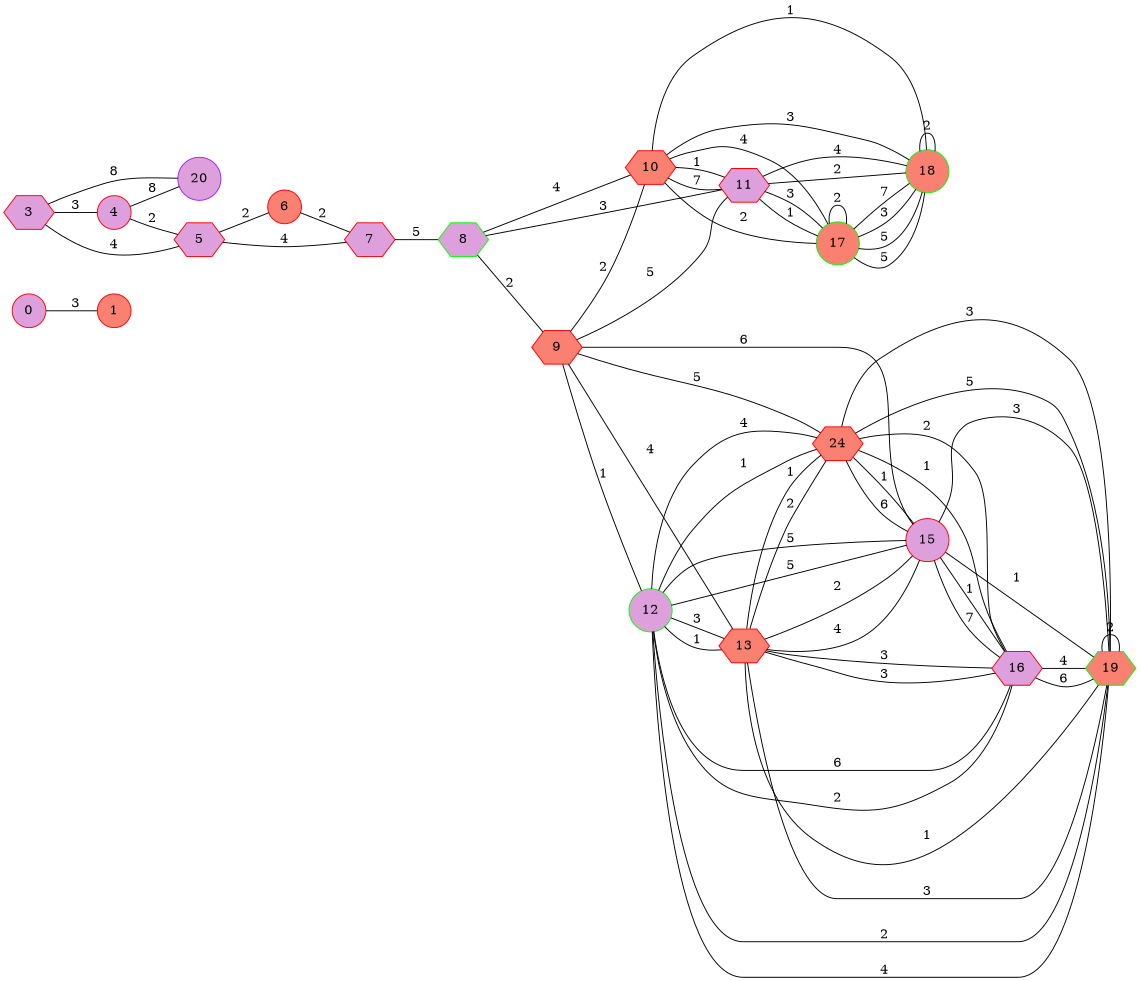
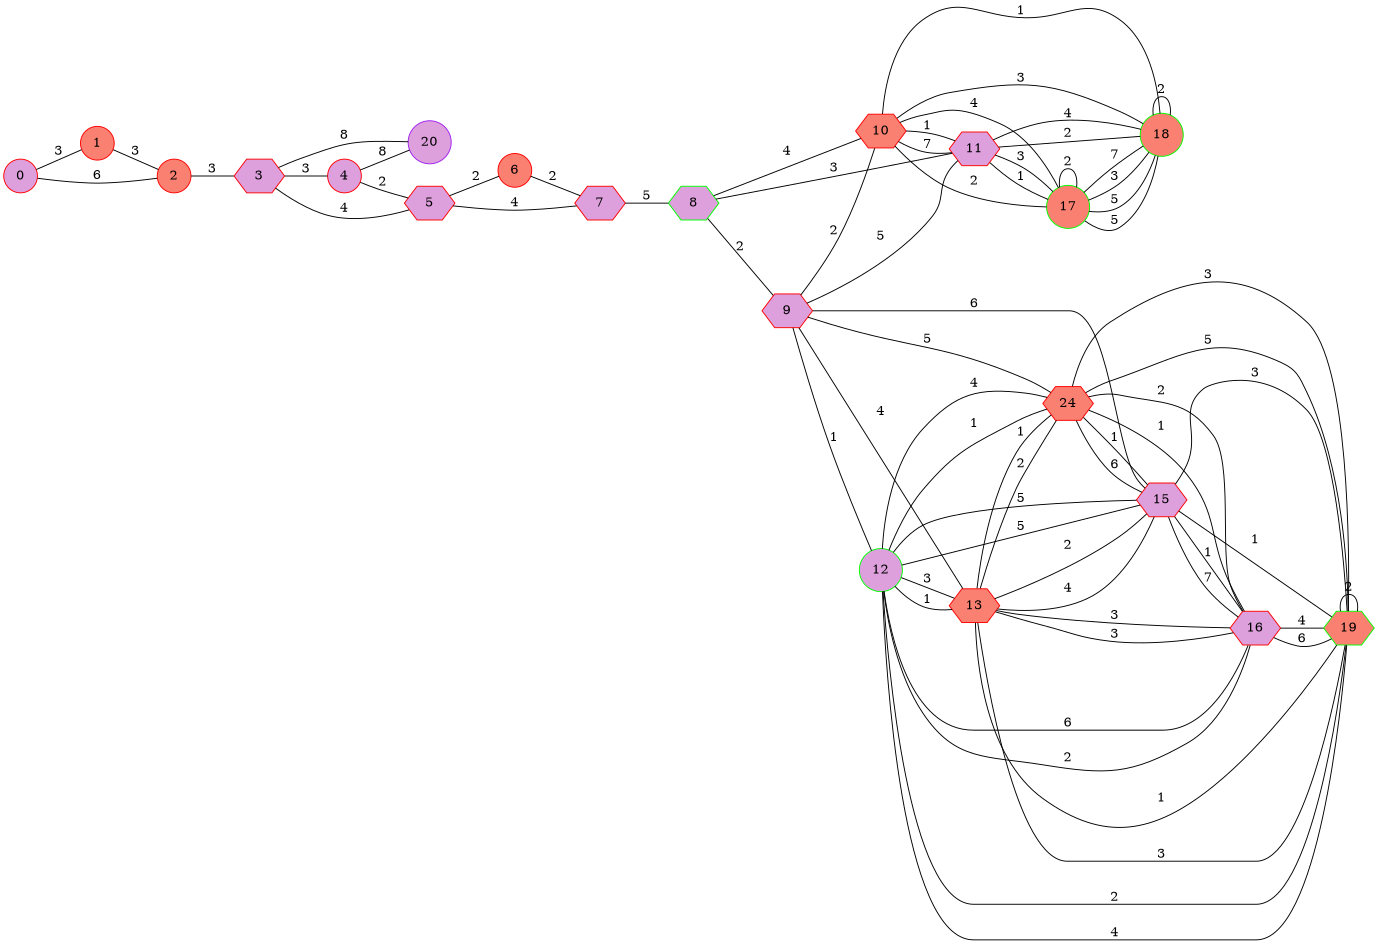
none -> (174, 176)
(557, 347) -> (787, 311)
(927, 540) -> (1162, 500)
